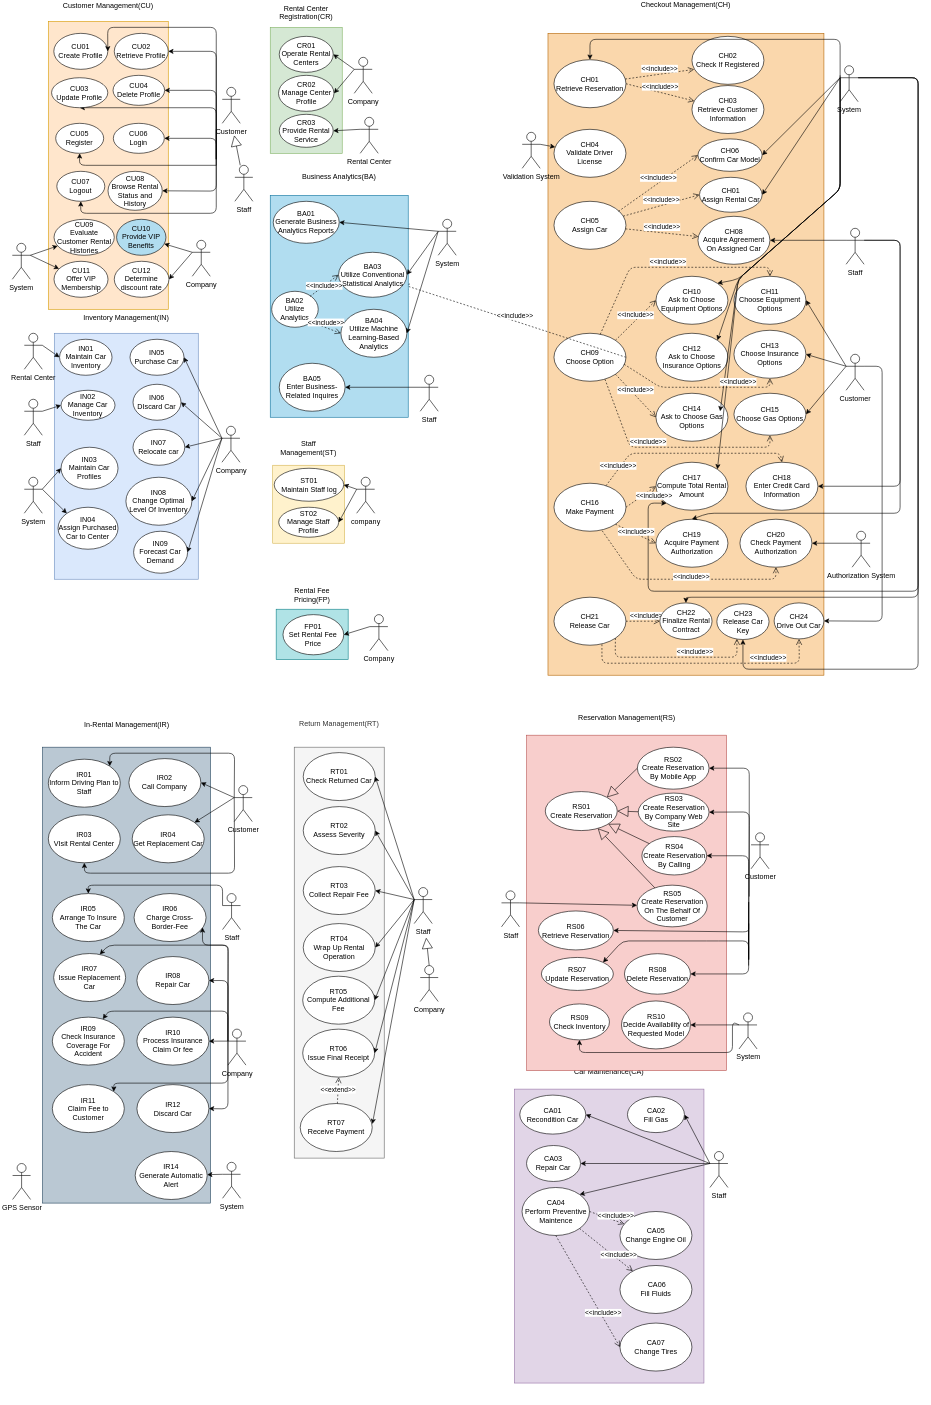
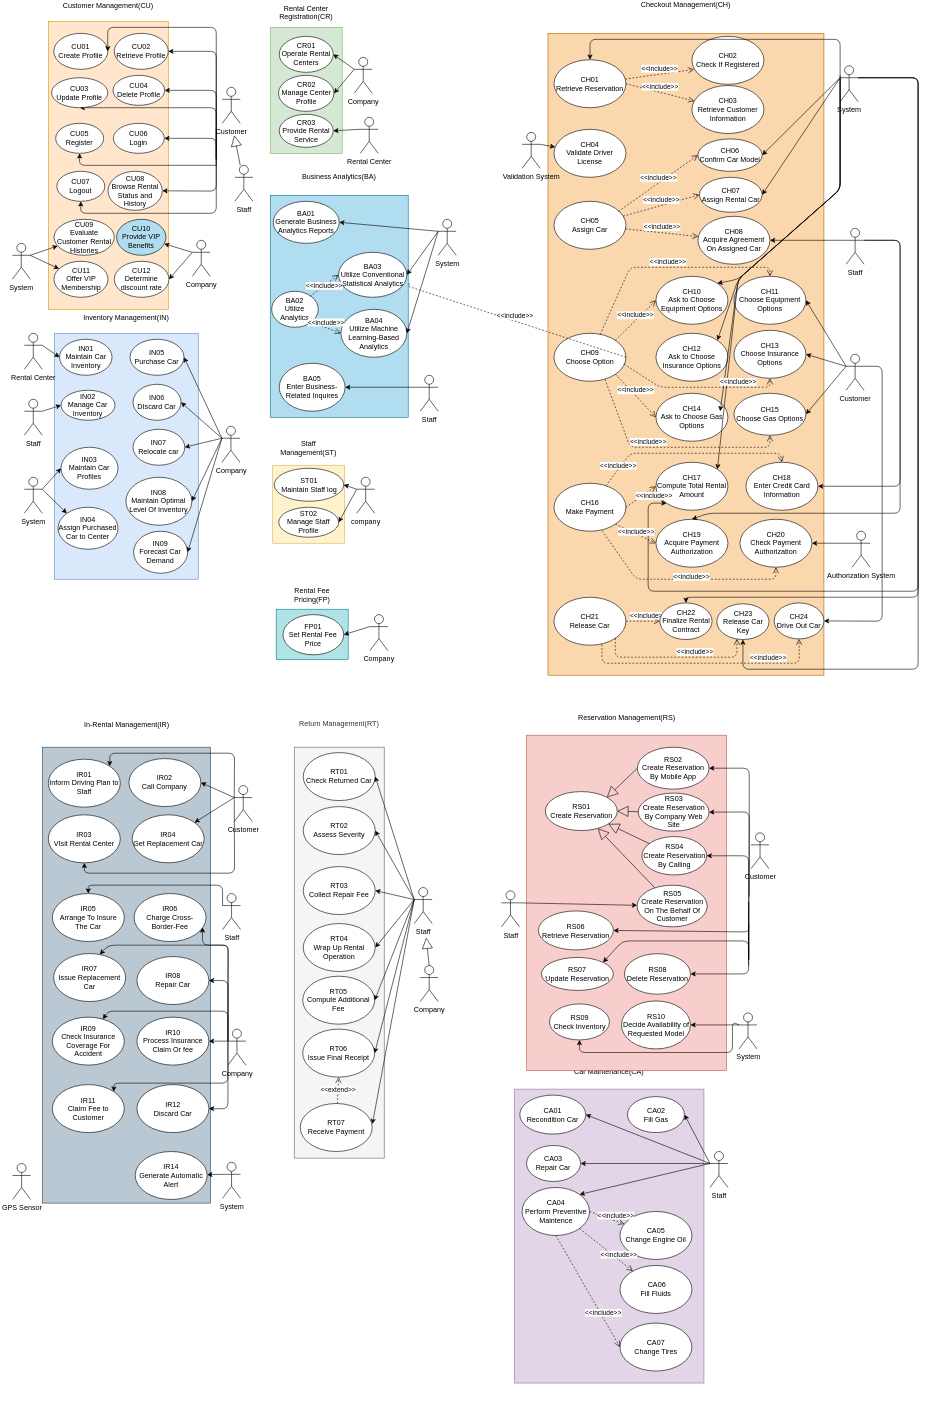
(731, 195) -> (731, 195)
(159, 501) -> (159, 501)
